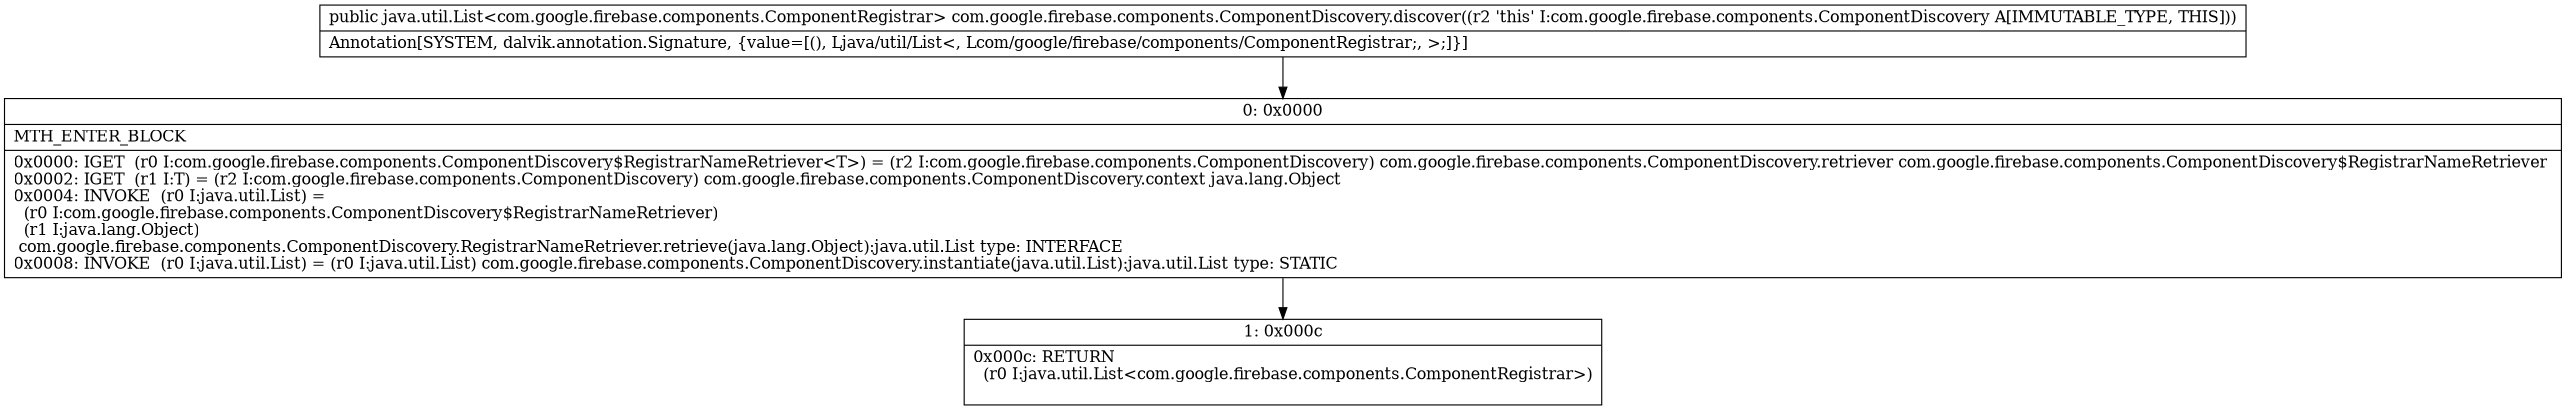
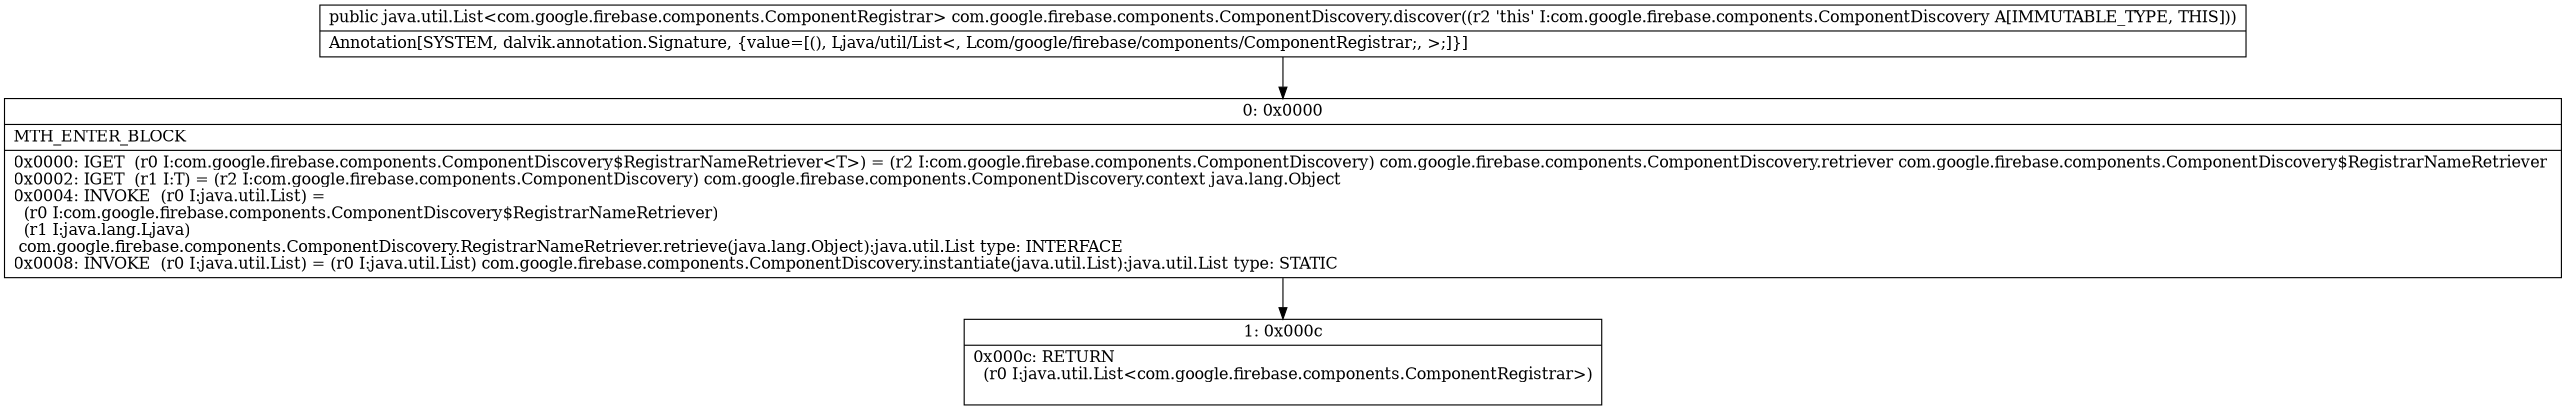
(107, 230) -> (102, 230)
